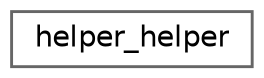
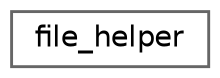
(132, 39) -> (110, 39)
